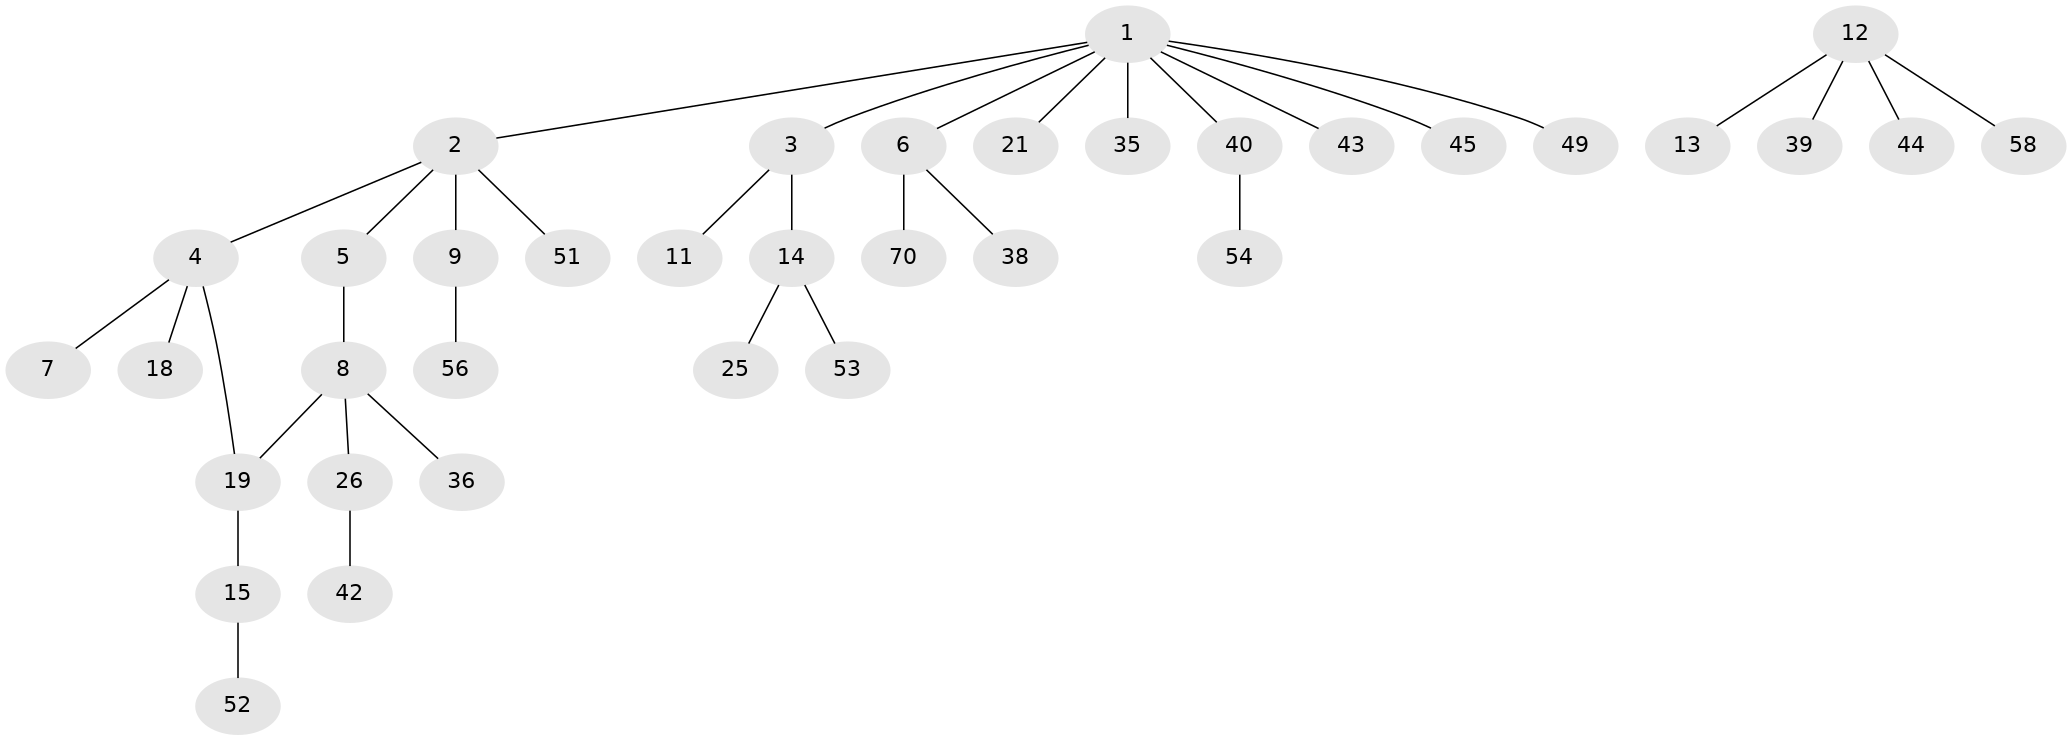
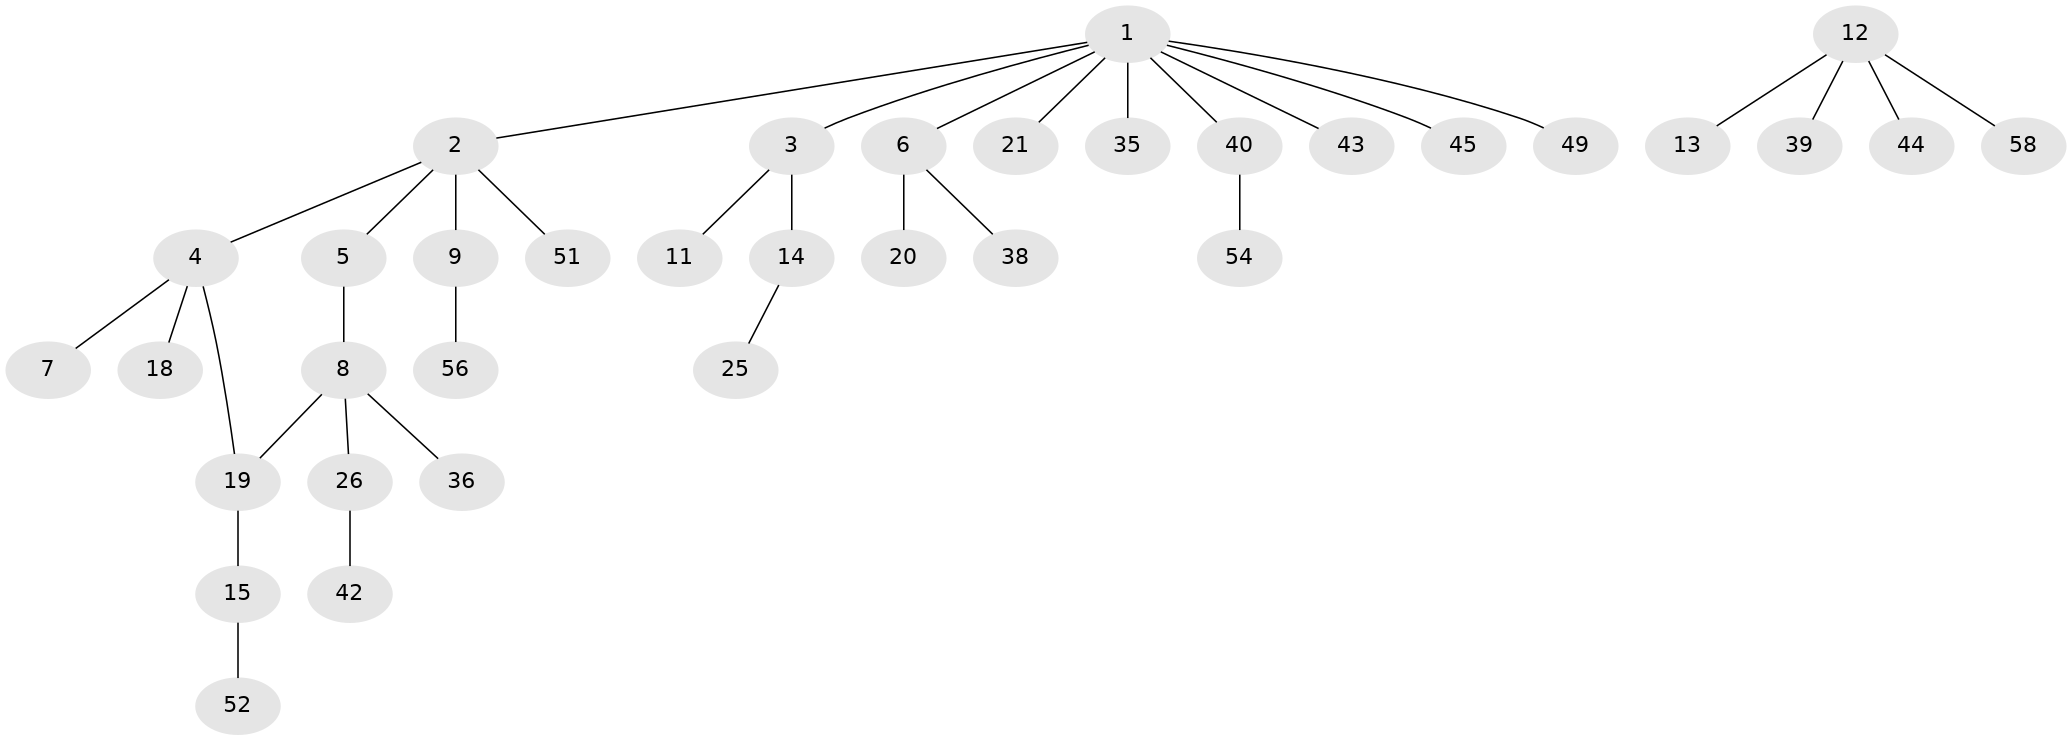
(904, 258) -> (904, 258)
(848, 370) -> none
